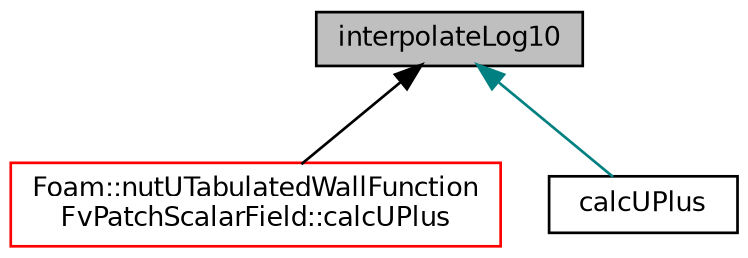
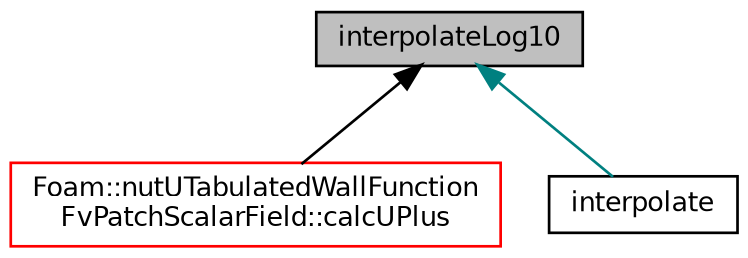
(643, 205) -> (643, 205)
